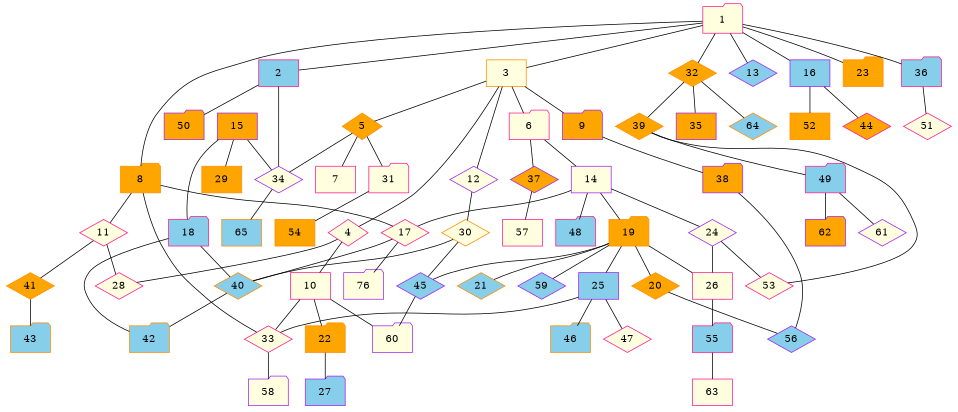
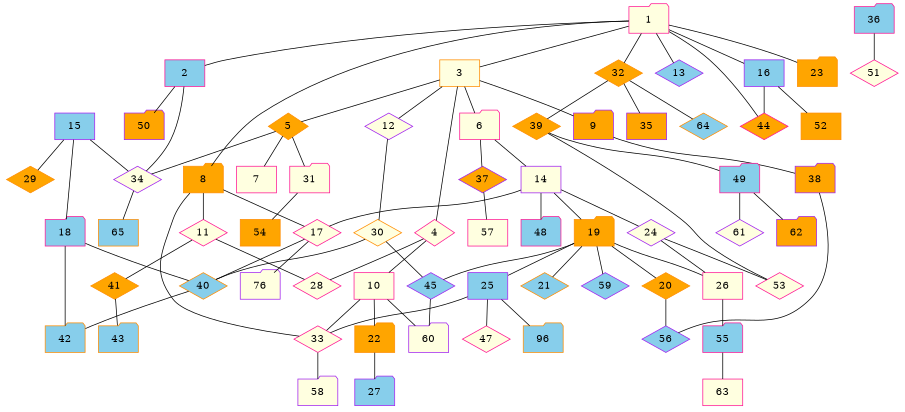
(823, 42) -> (719, 69)
(237, 126) -> (75, 126)
(222, 180) -> (30, 180)
(571, 339) -> (543, 339)
